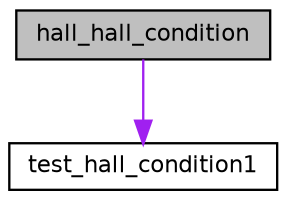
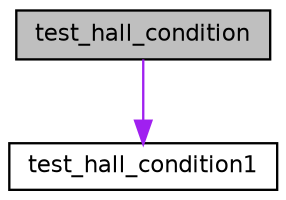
(143, 35) -> (143, 35)
